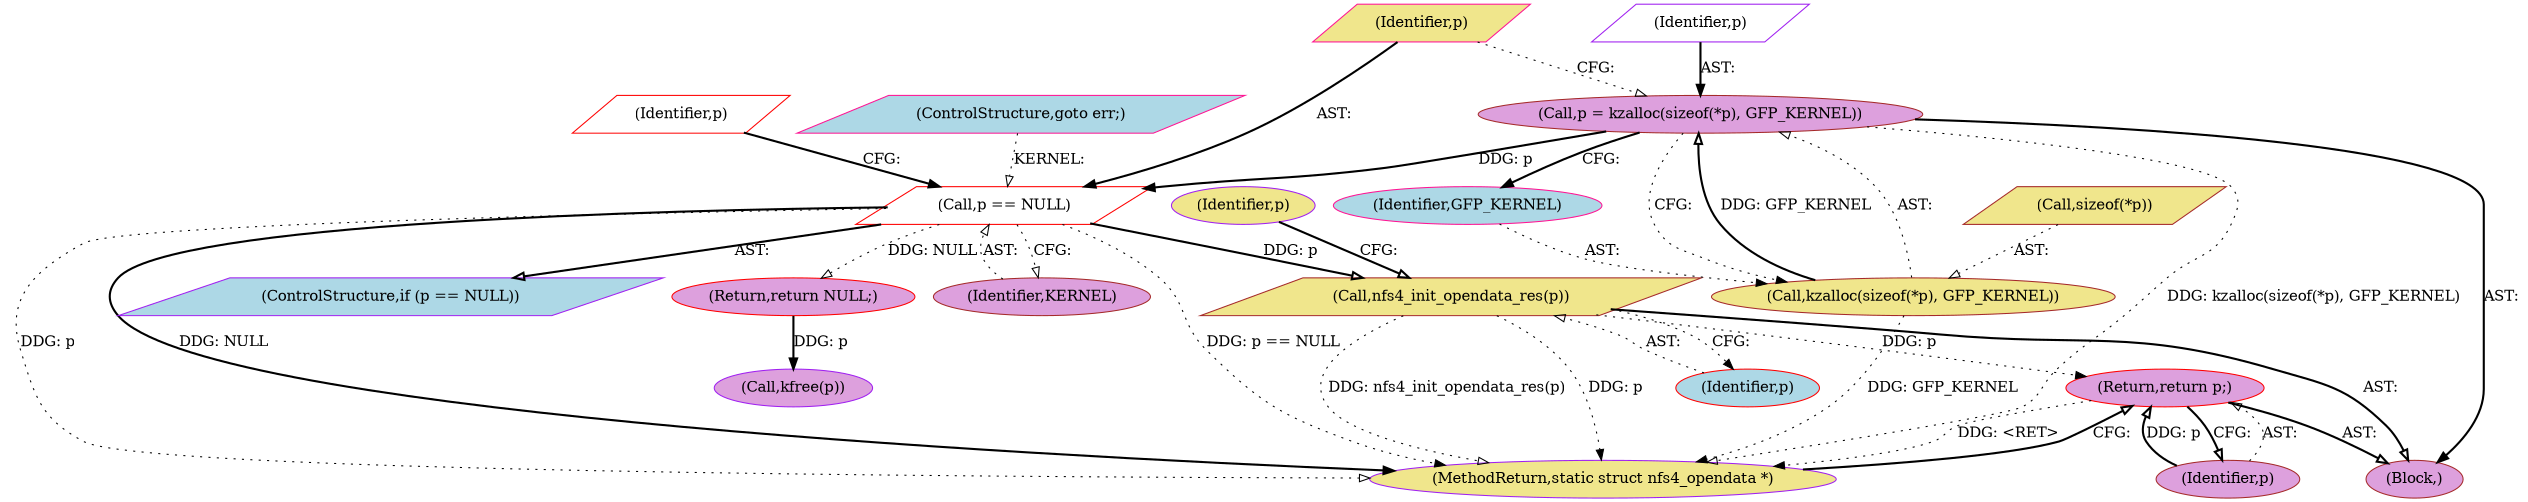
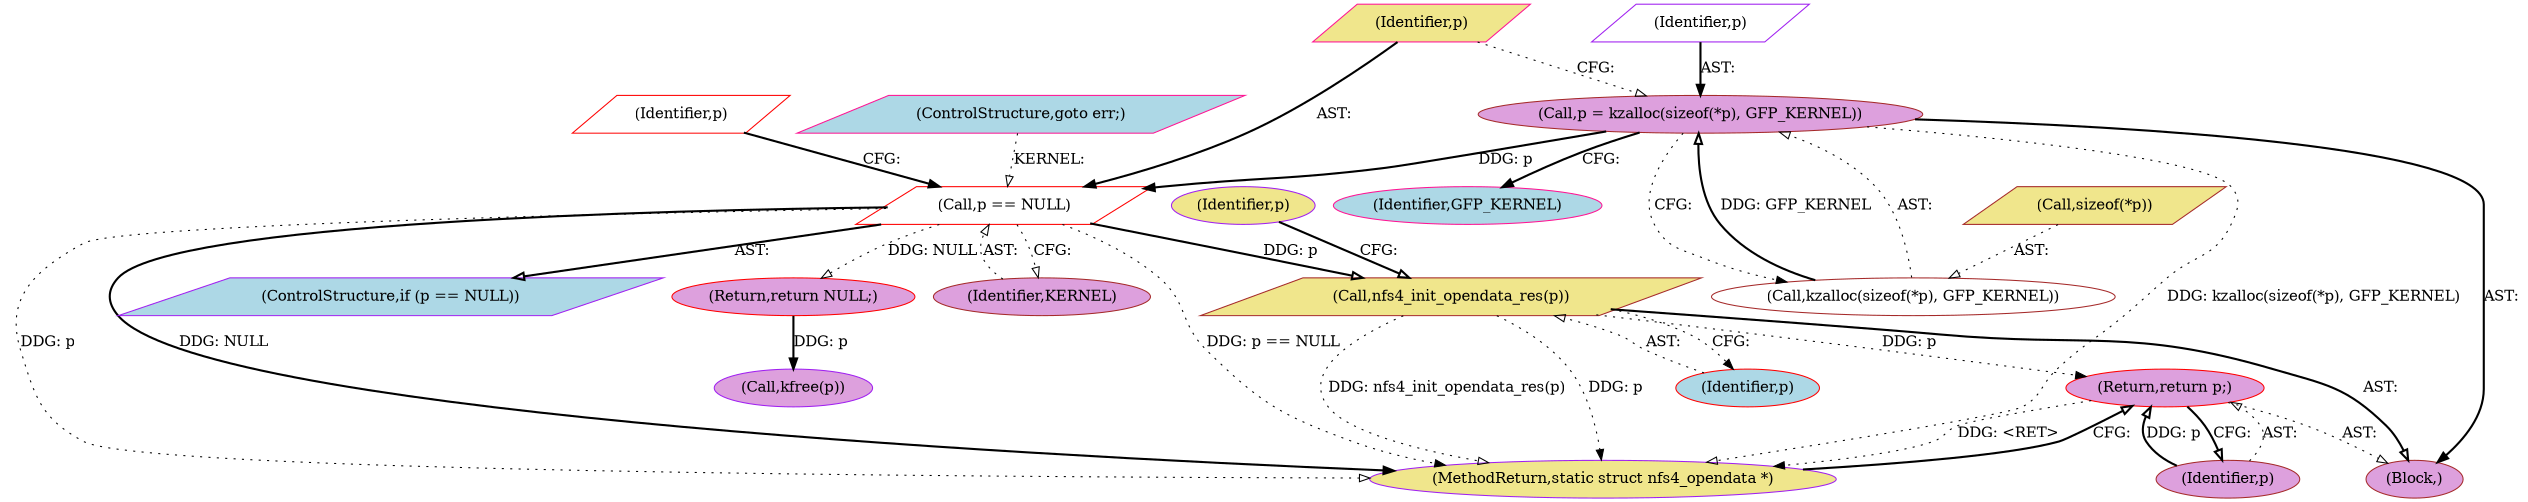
(1624, 267) -> none
(1913, 297) -> (1913, 297)
(1823, 411) -> none
(2305, 425) -> (2305, 425)
